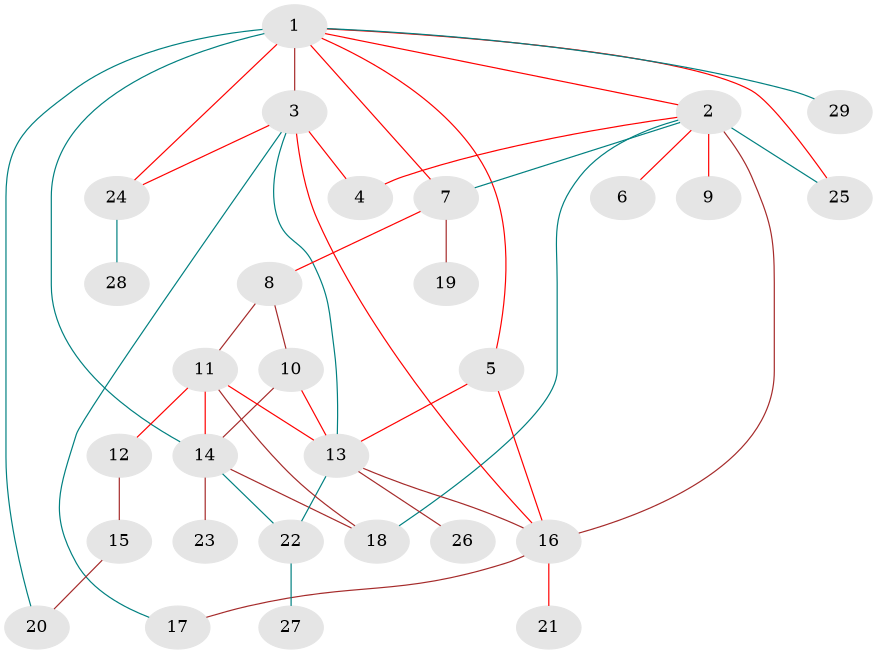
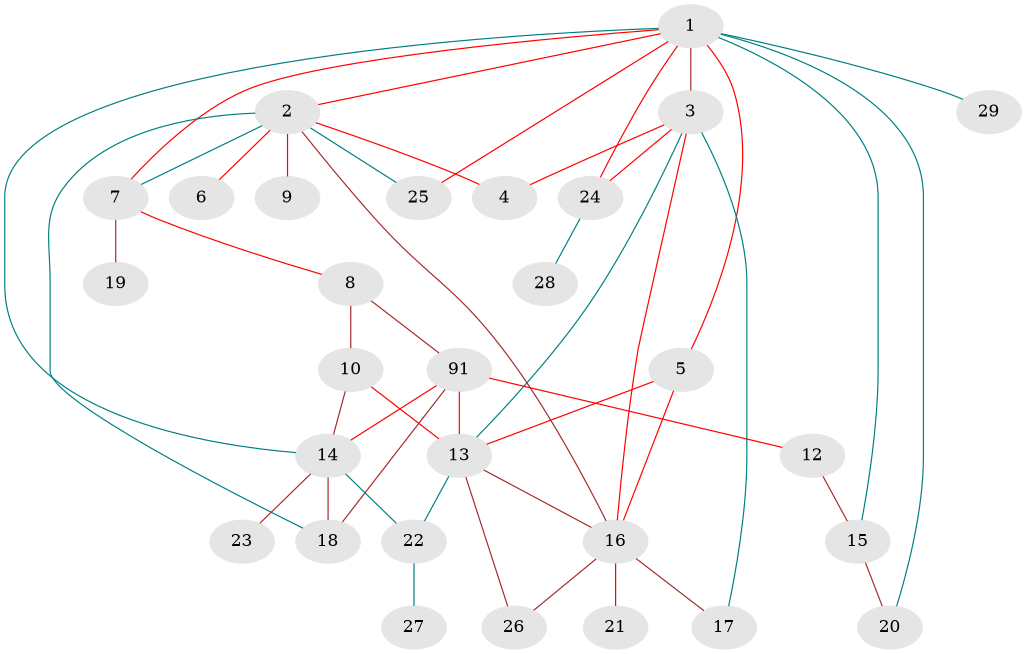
none -> (878, 240)
(205, 370) -> (459, 370)
none -> (565, 585)
